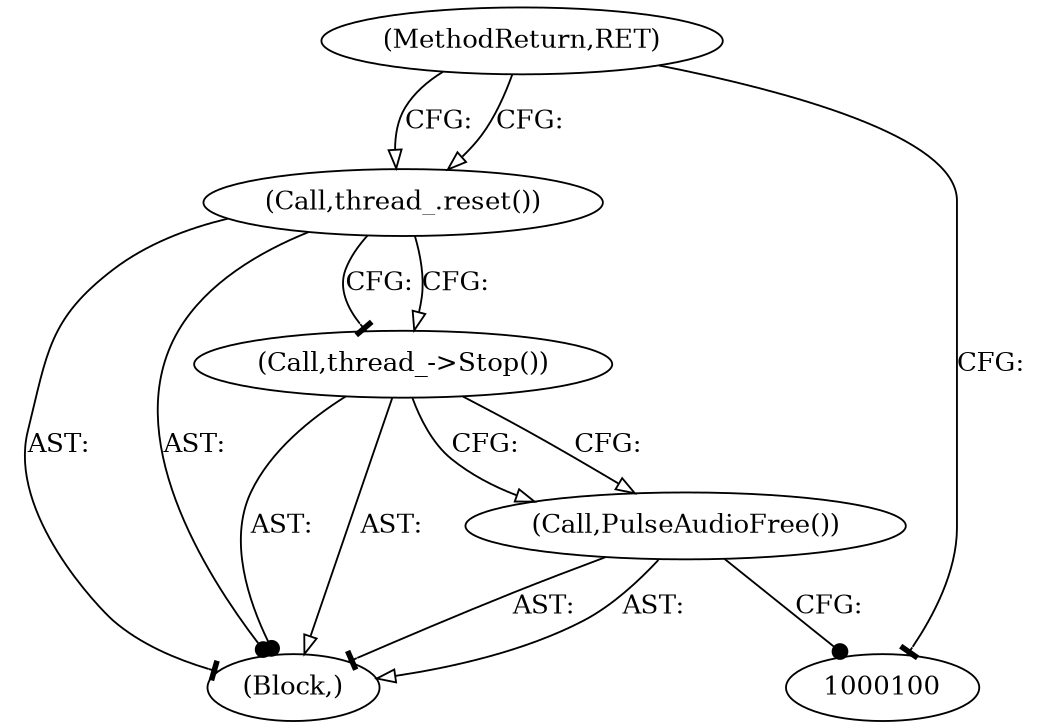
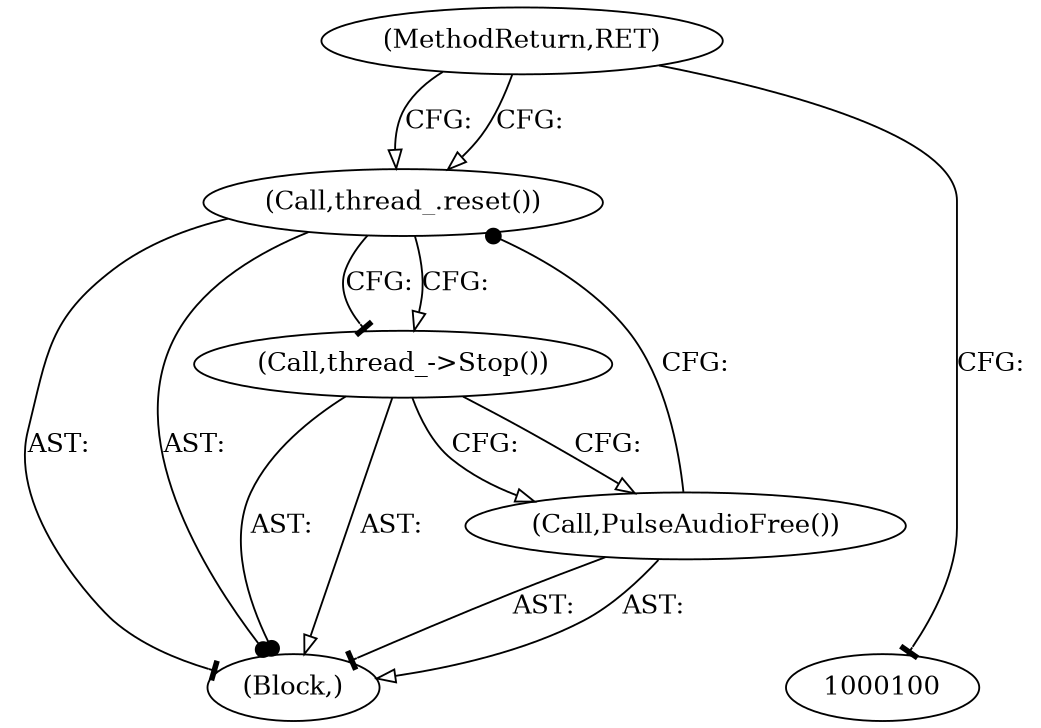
(779, 603) -> (632, 336)
